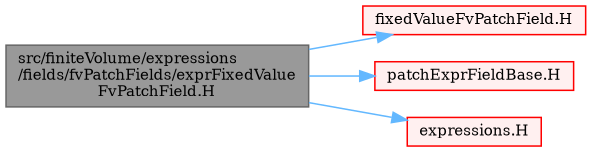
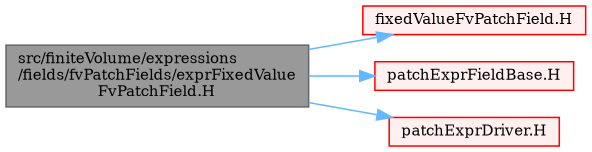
(474, 132) -> (474, 132)
